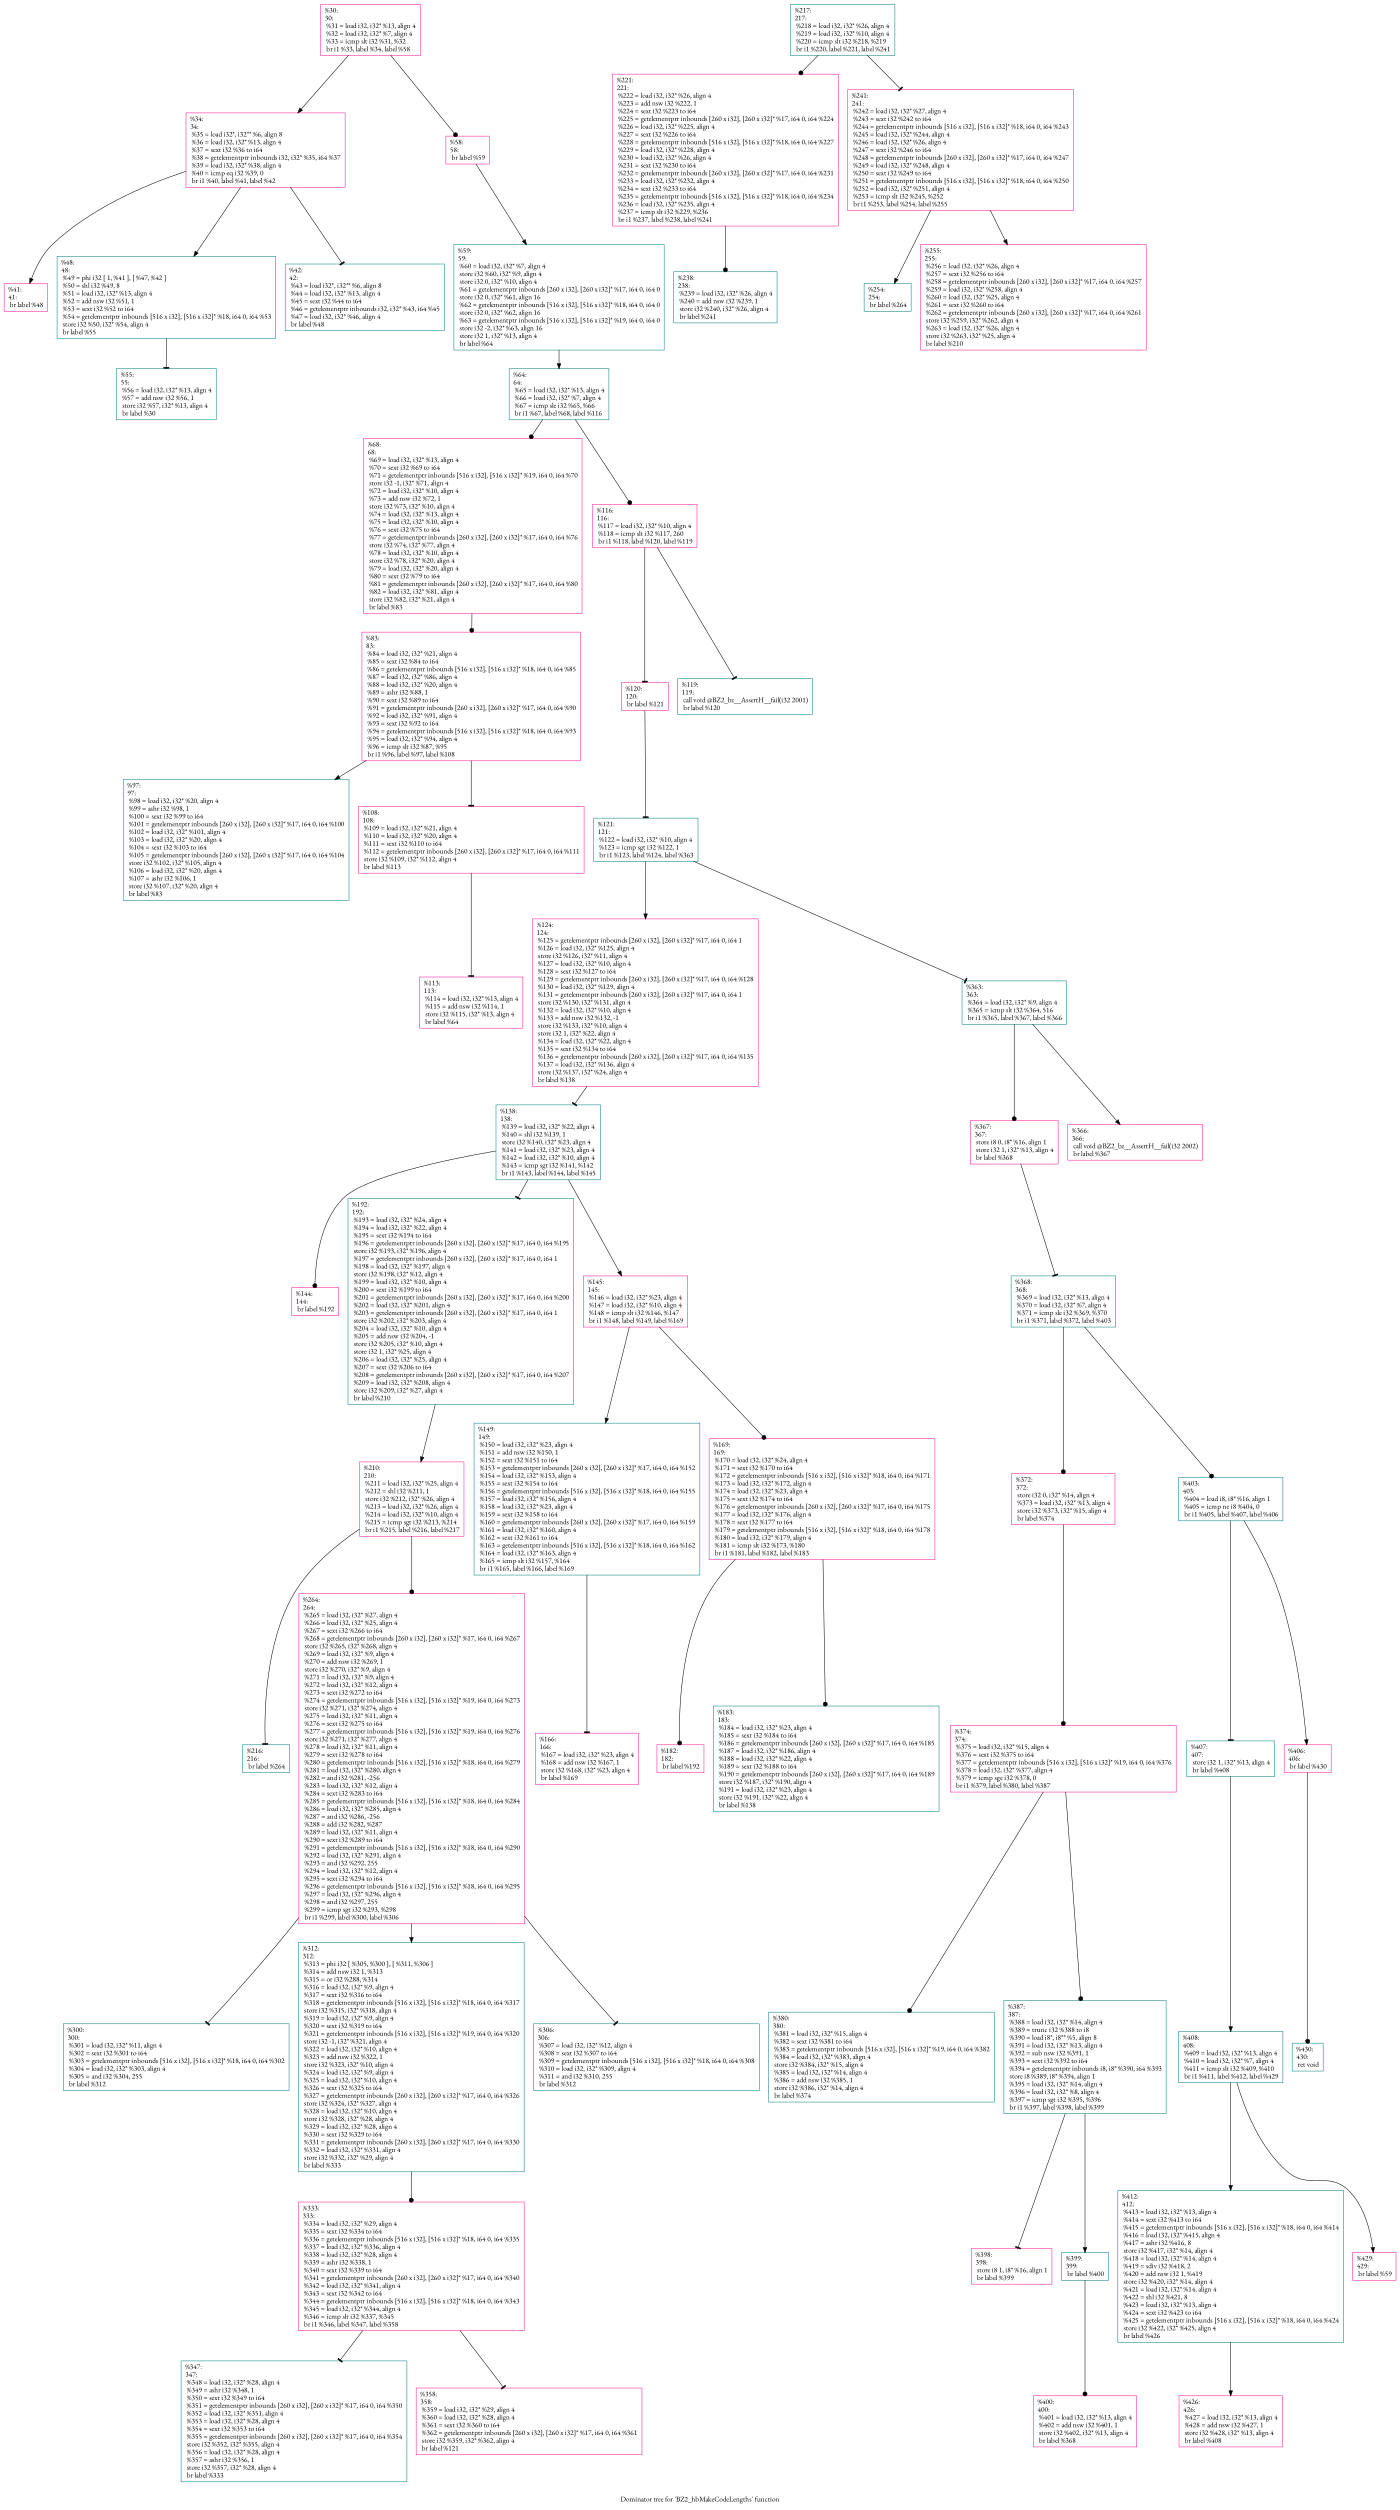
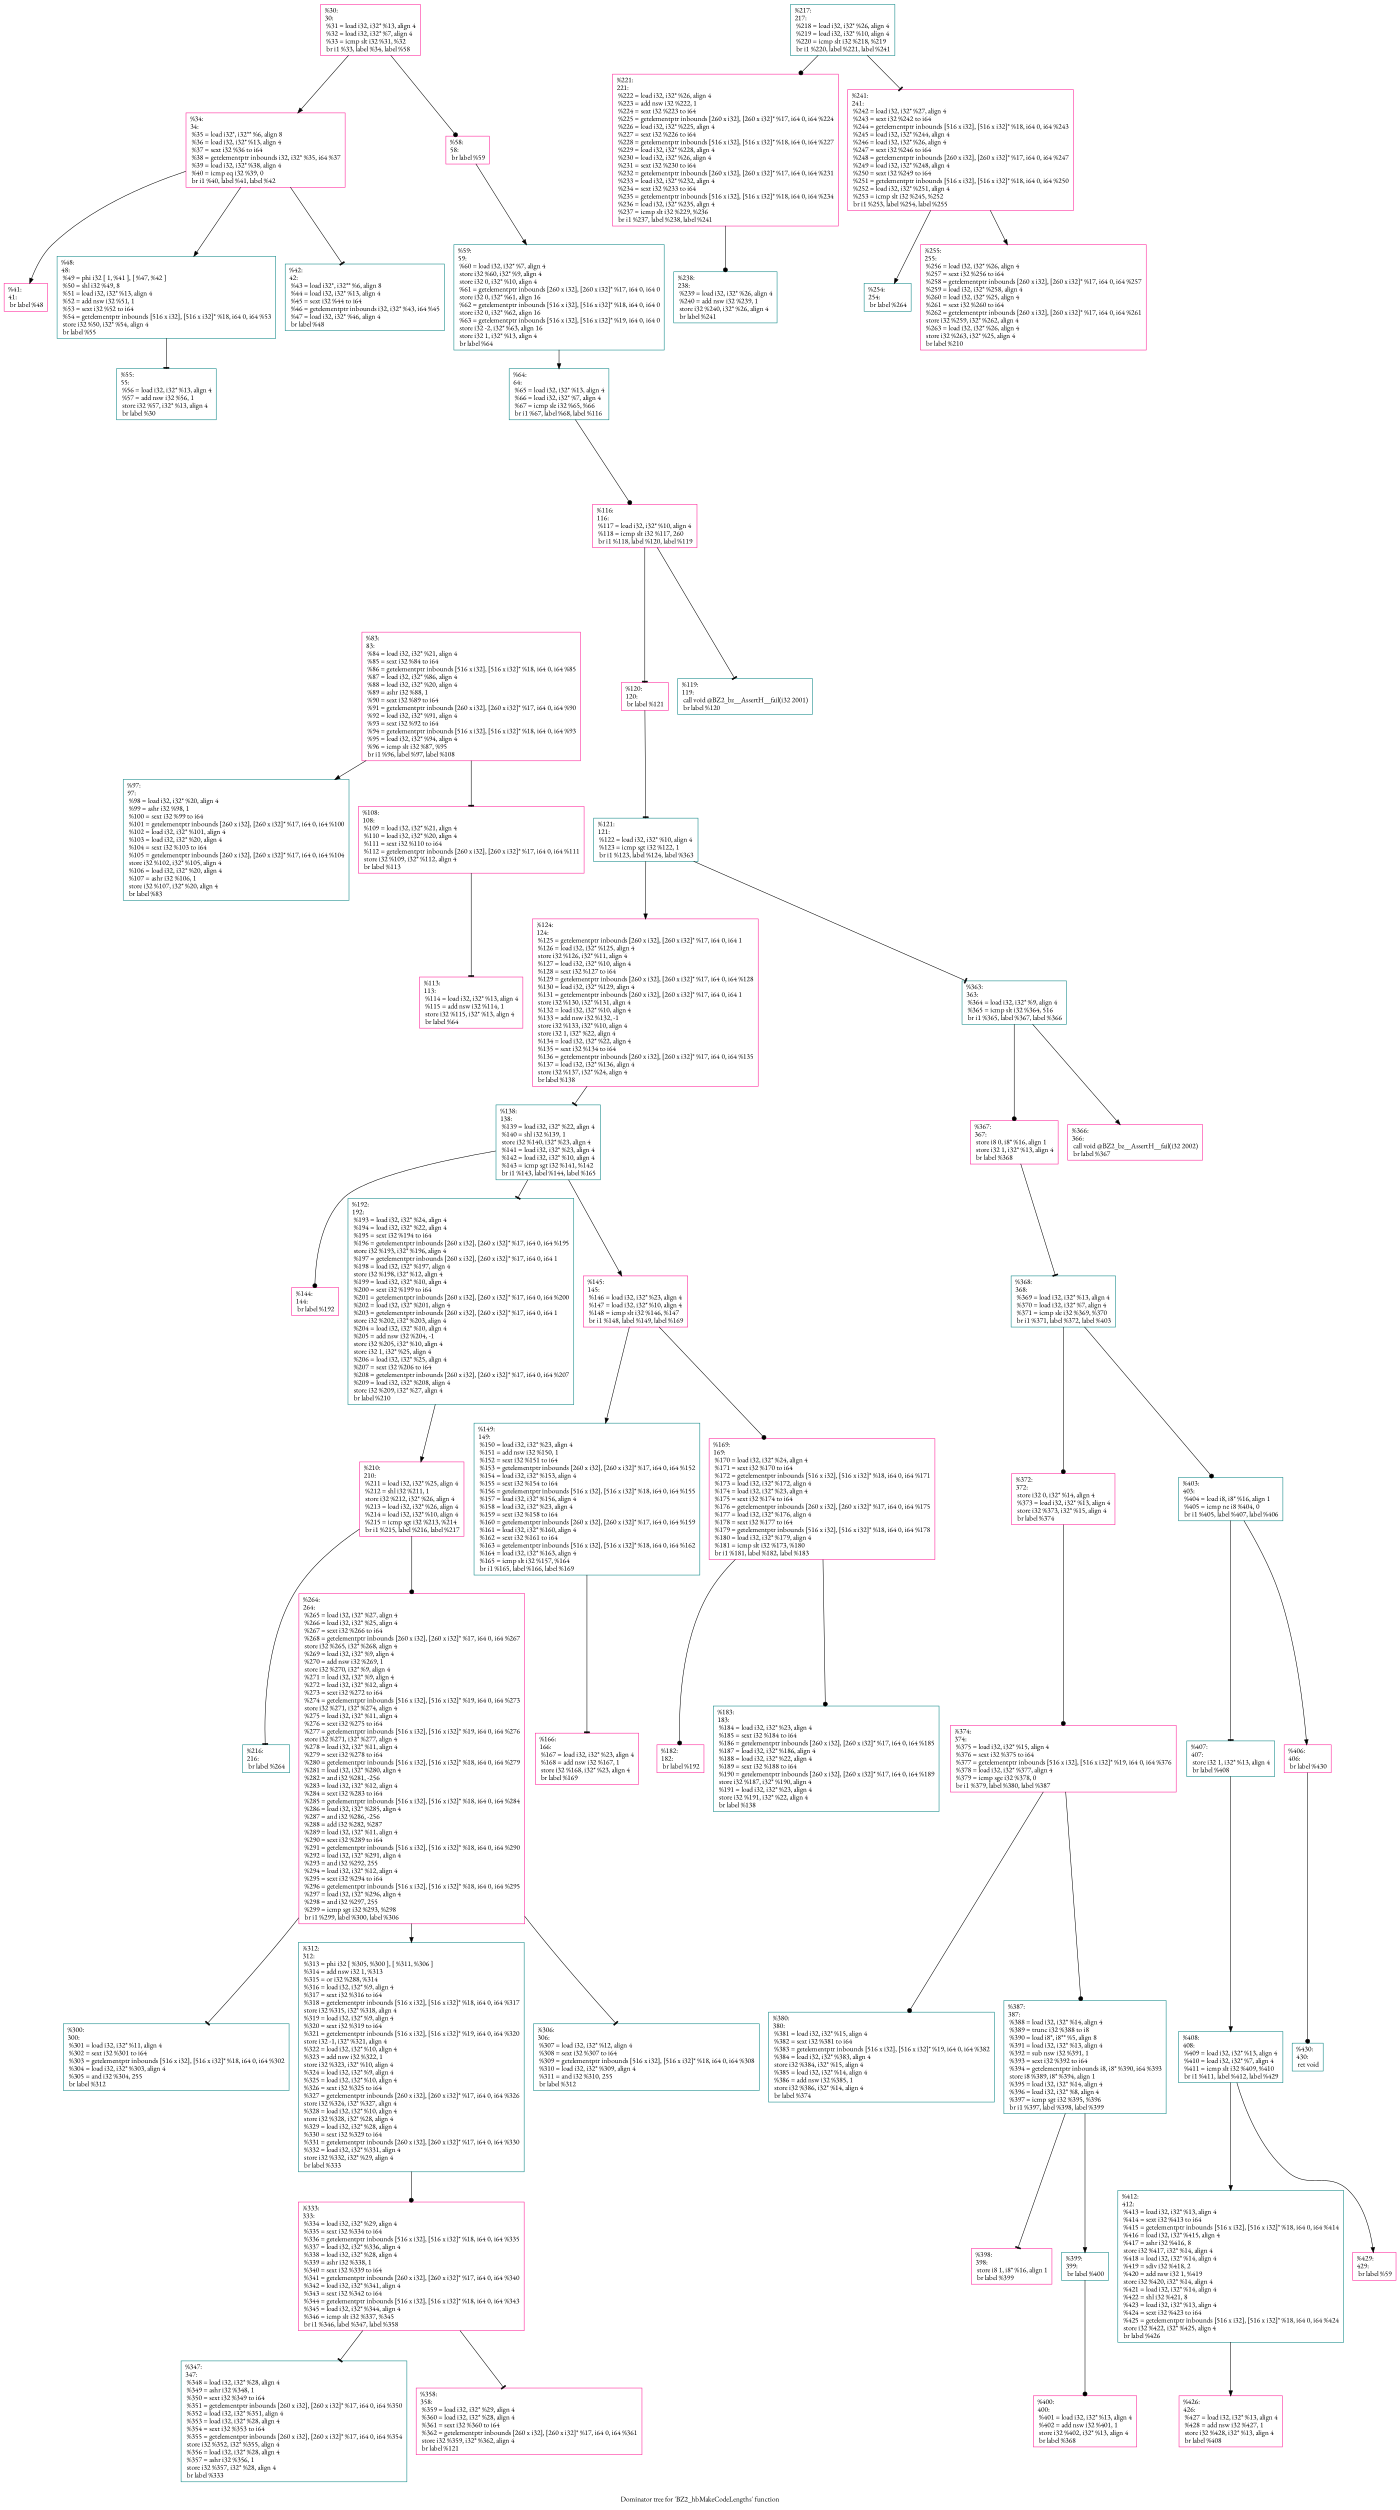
(473, 526) -> none
(548, 1173) -> (548, 1173)
